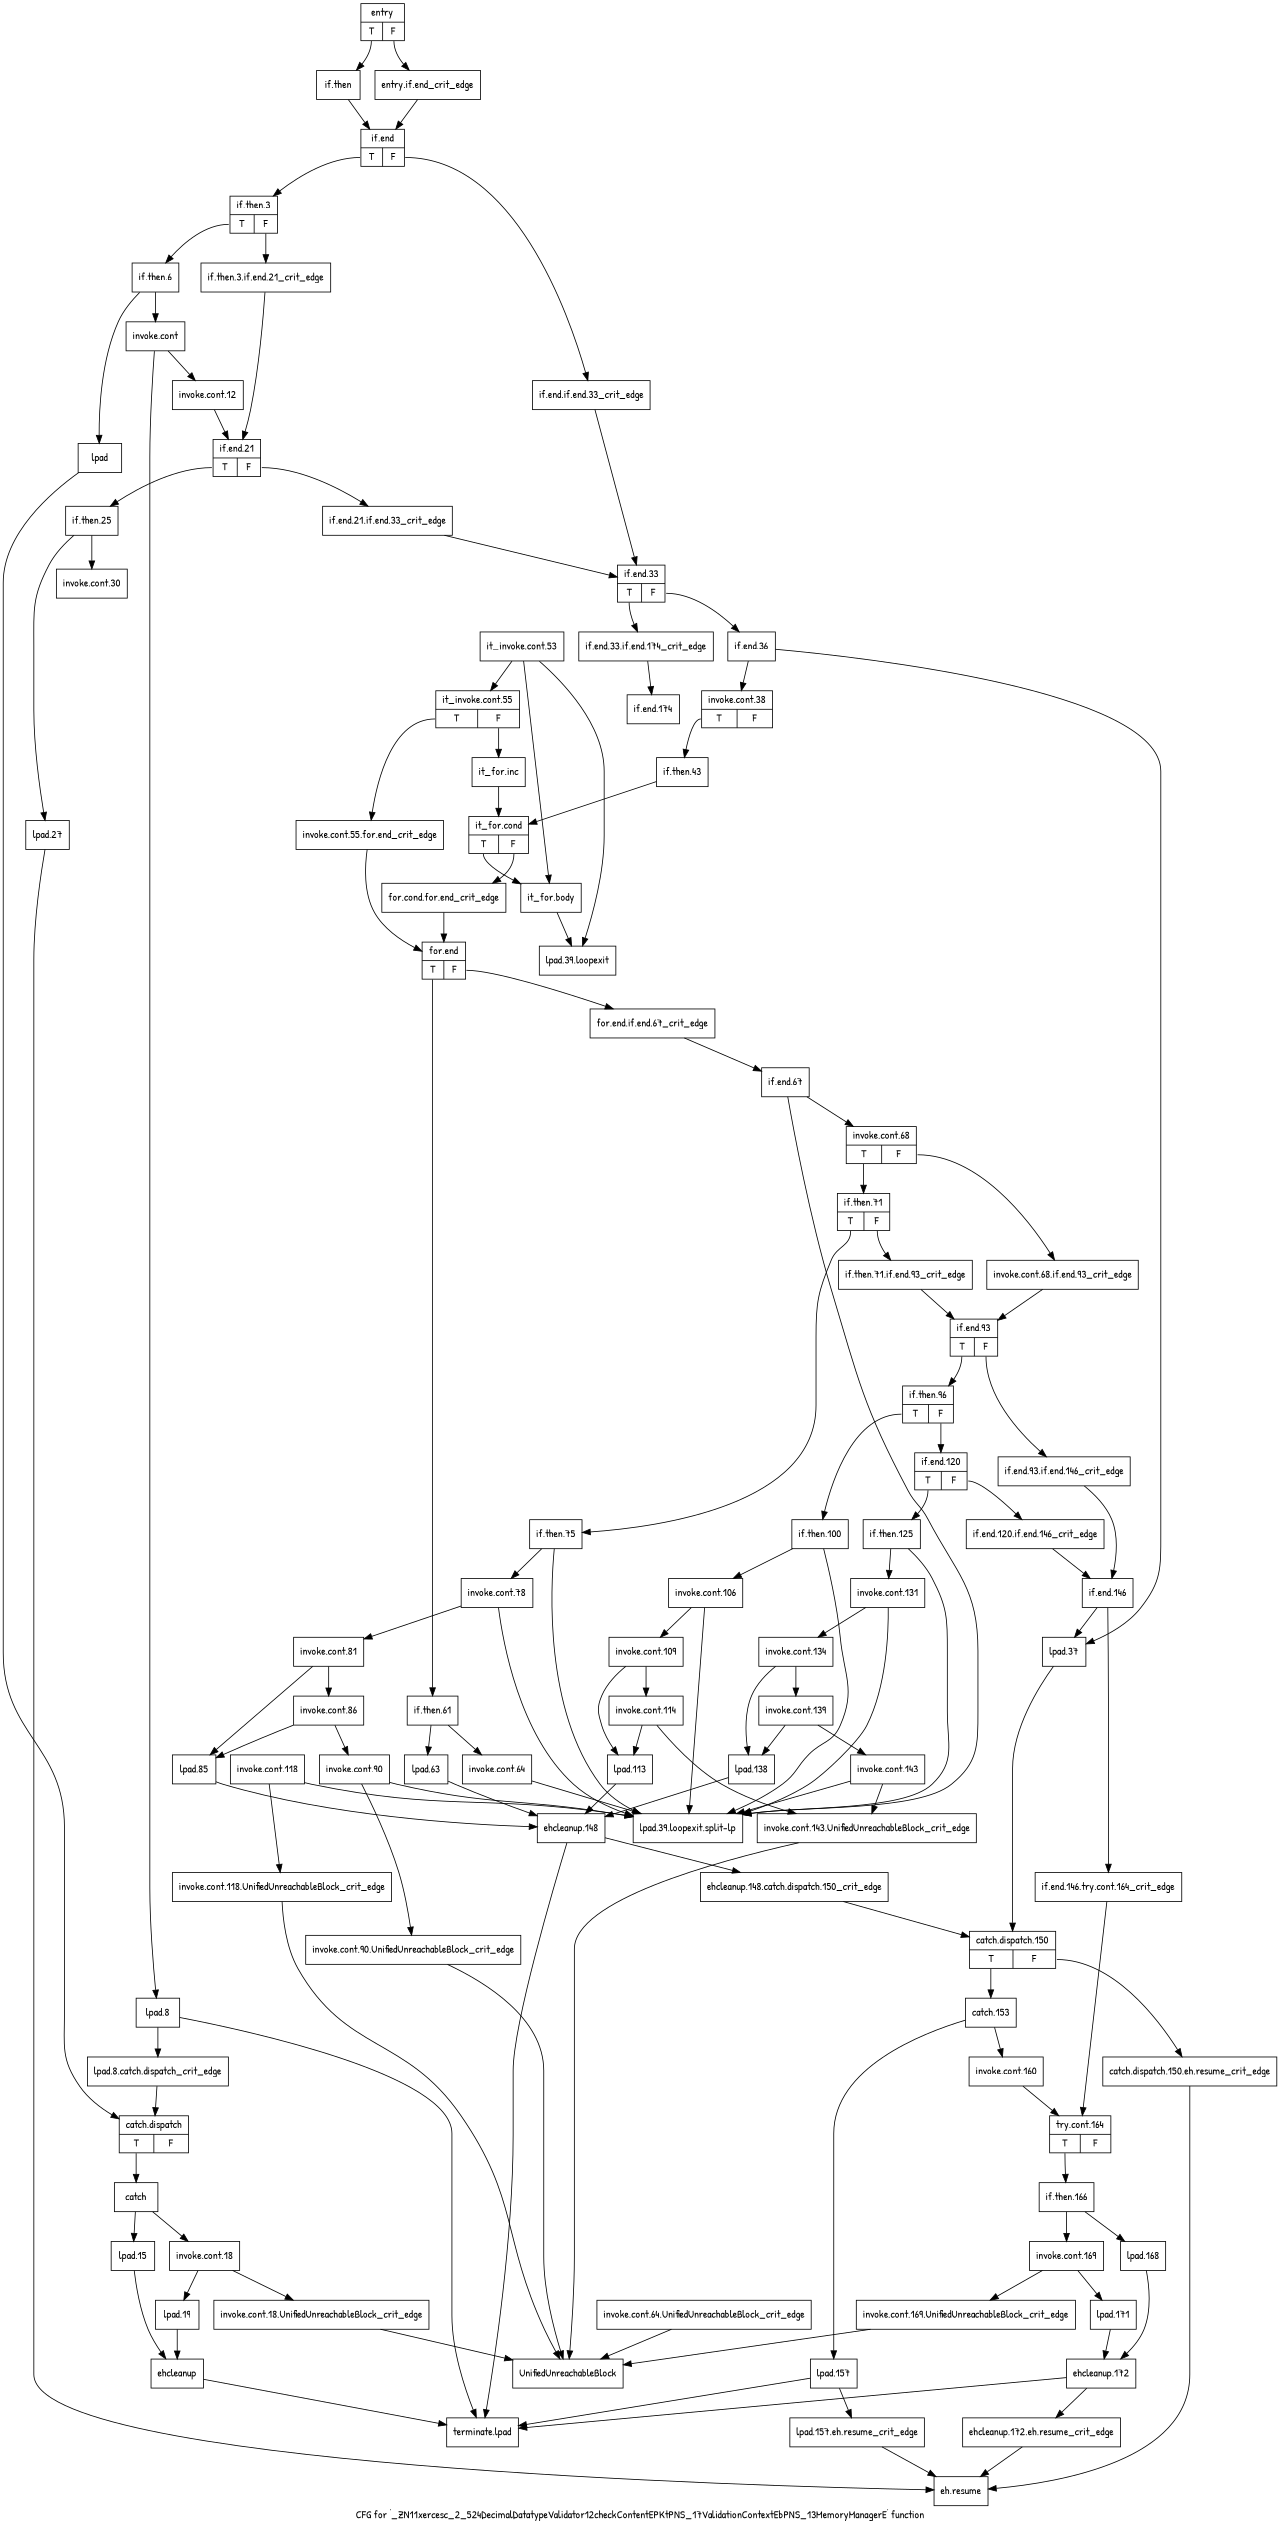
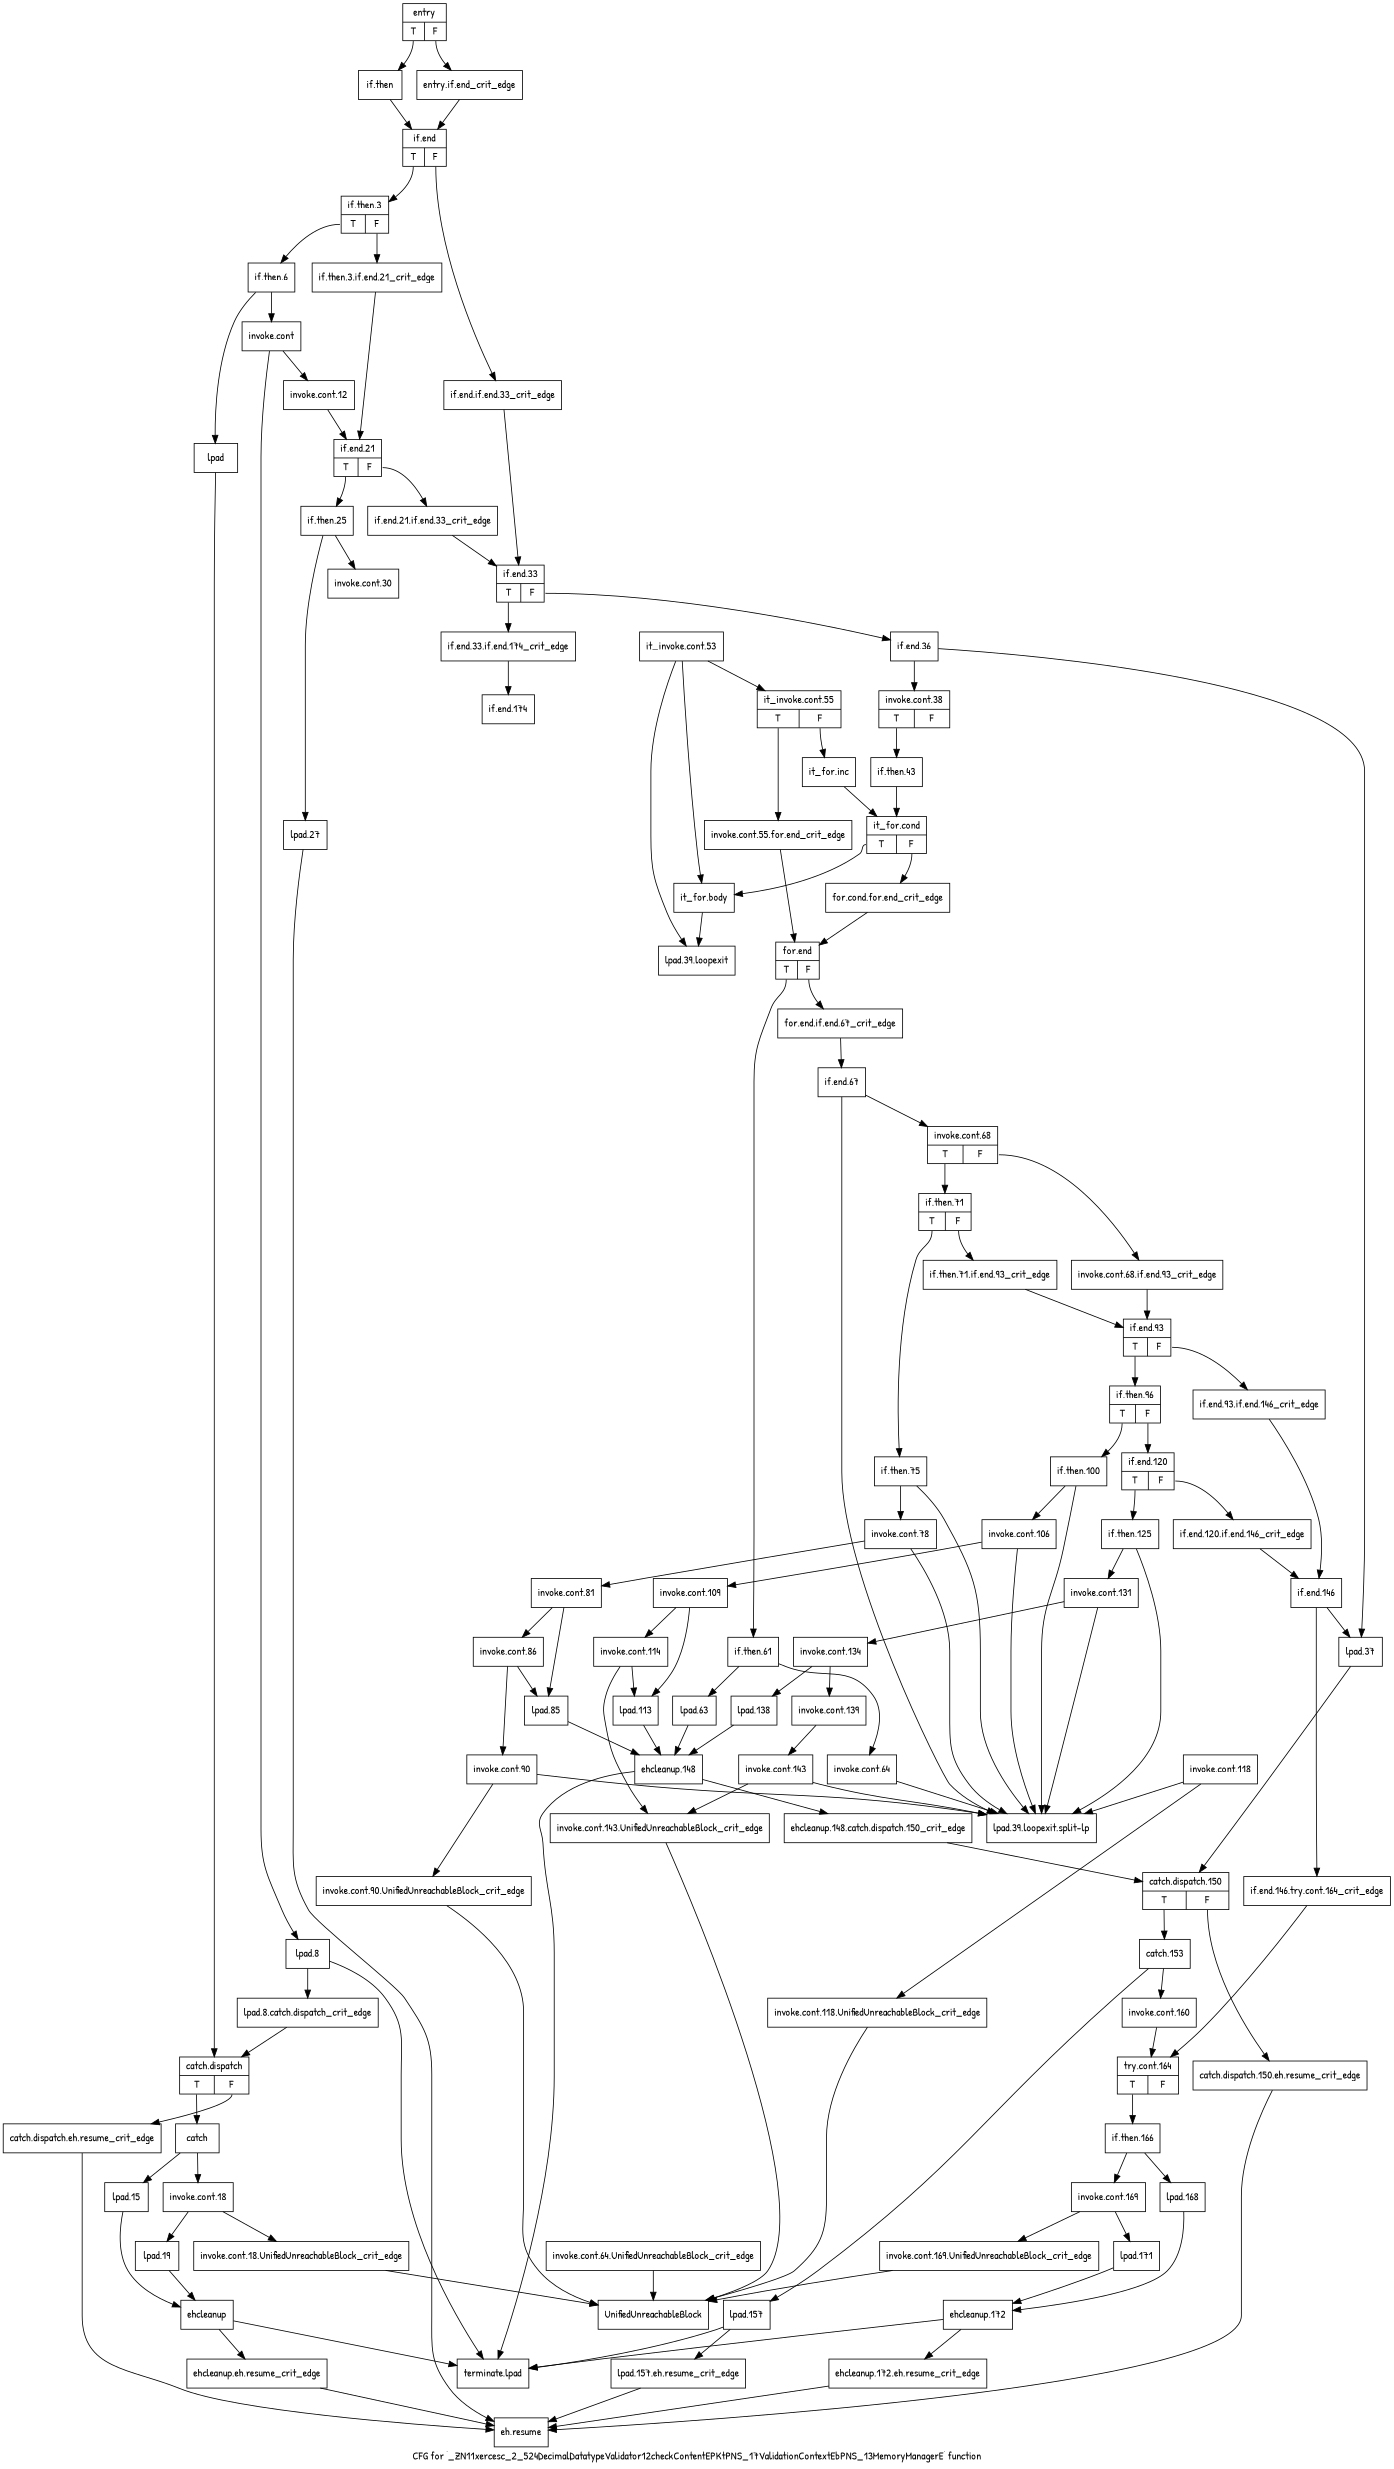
(776, 1737) -> none
none -> (82, 2138)
none -> (257, 2374)
